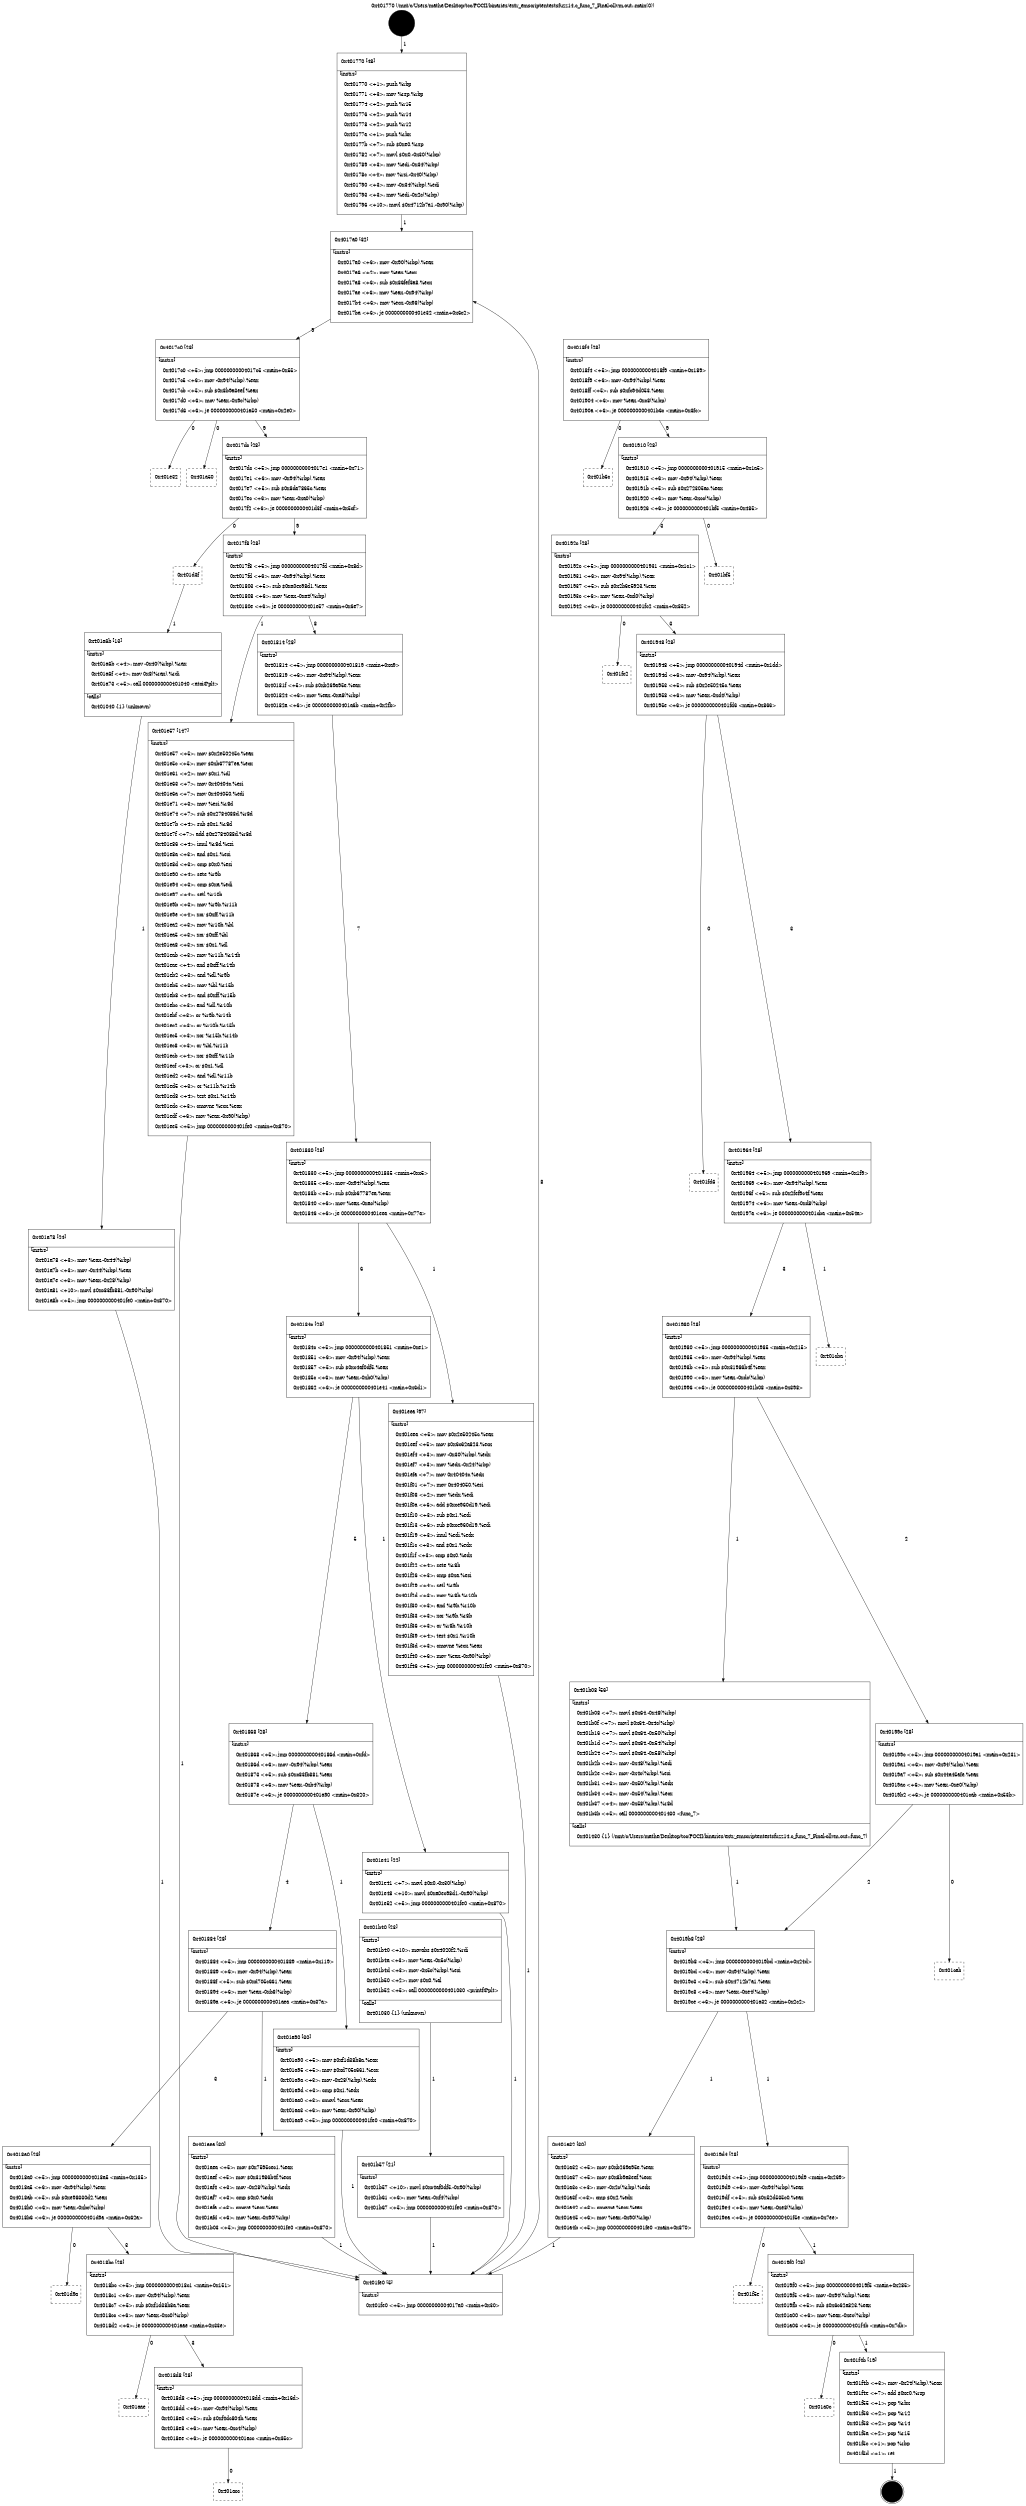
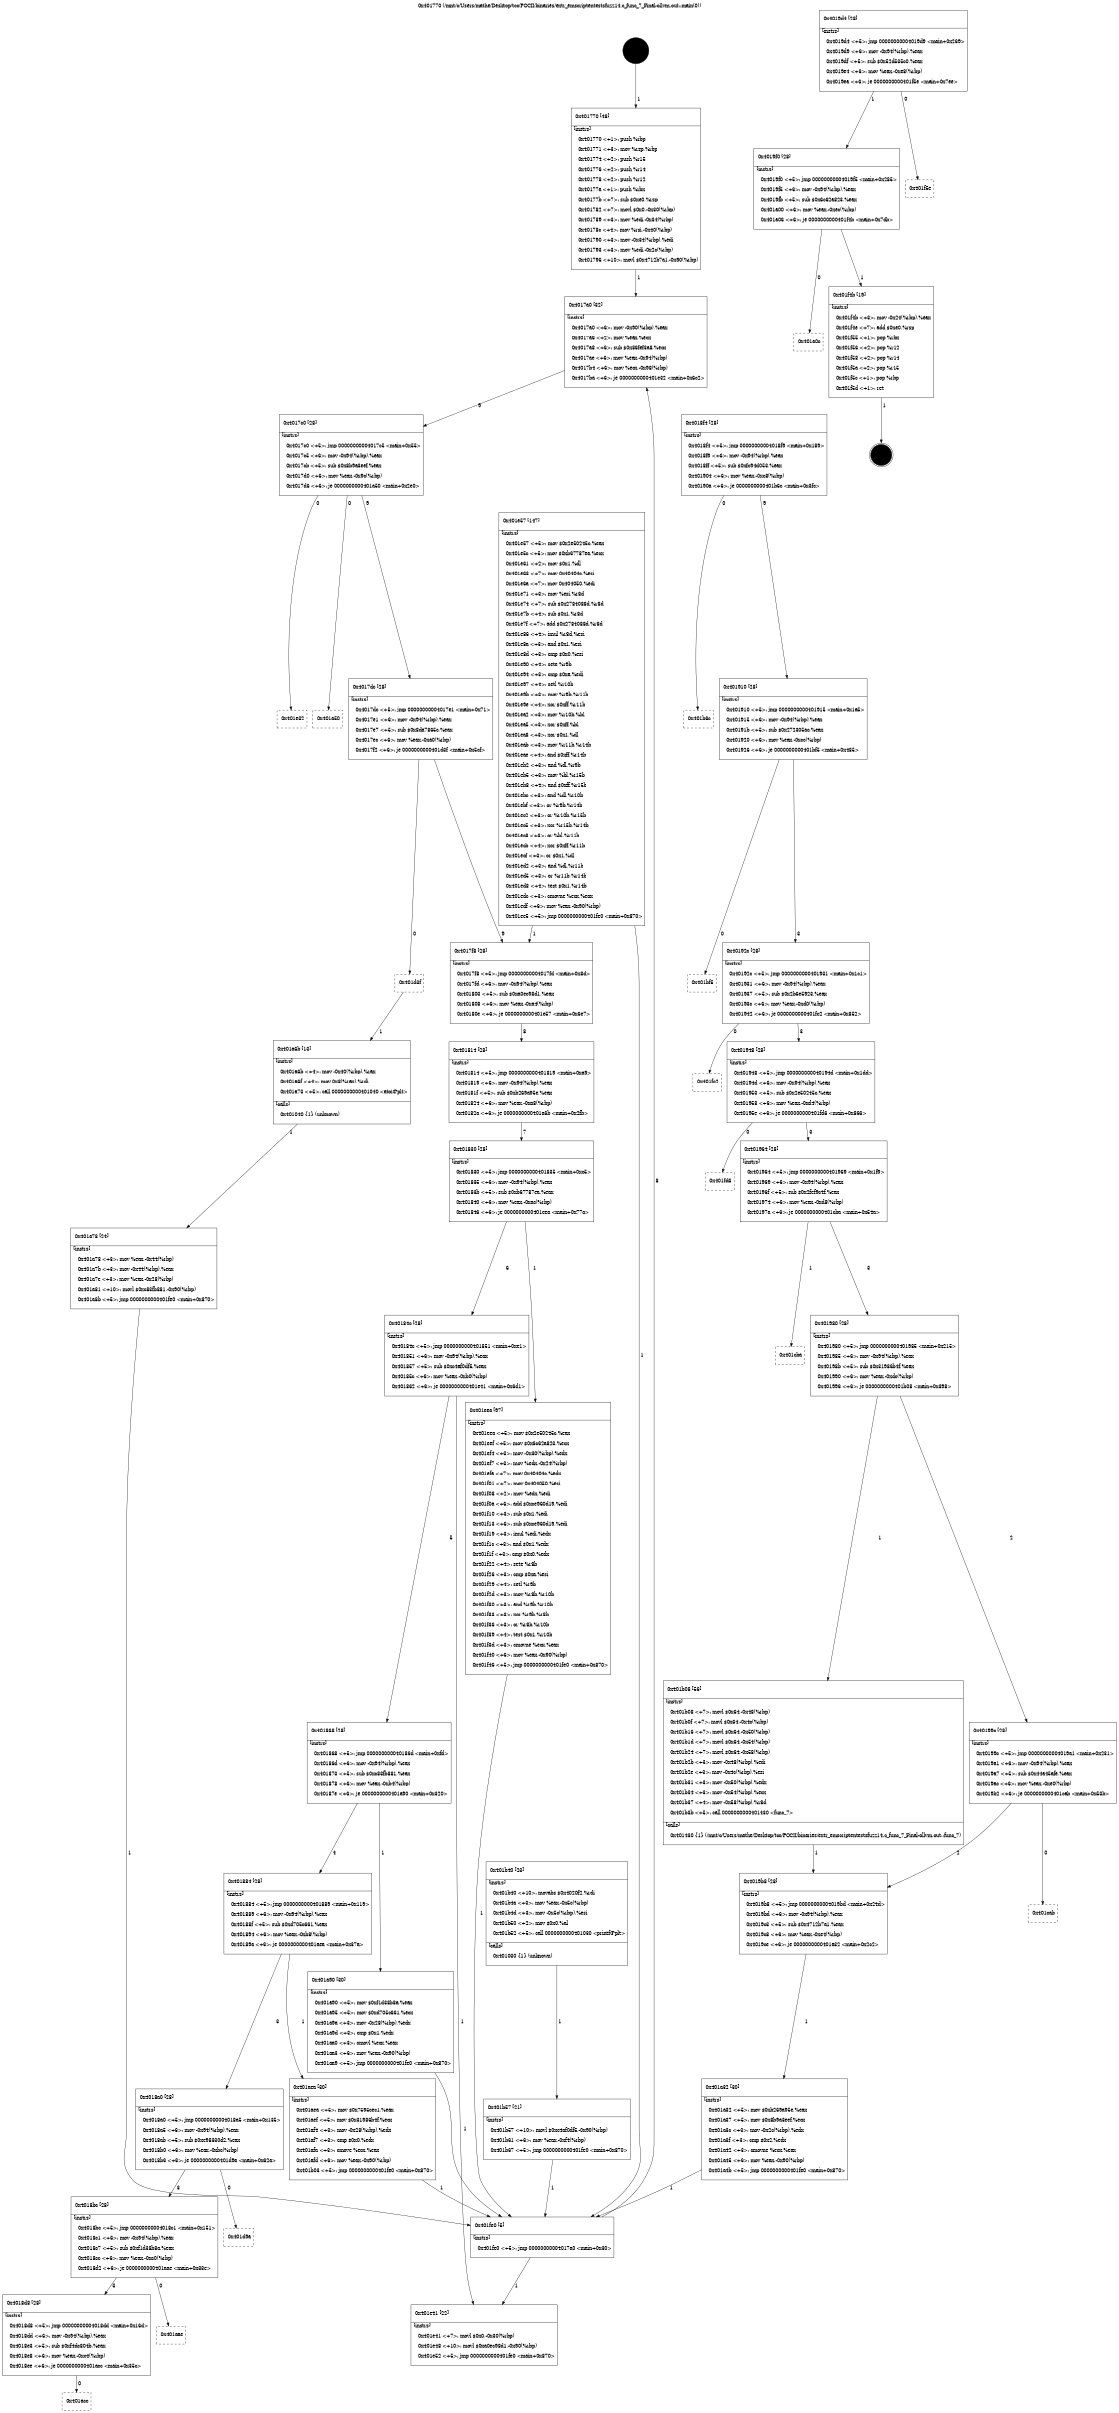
(243, 666) -> (531, 933)
(757, 2077) -> none
(512, 2099) -> (517, 2280)
